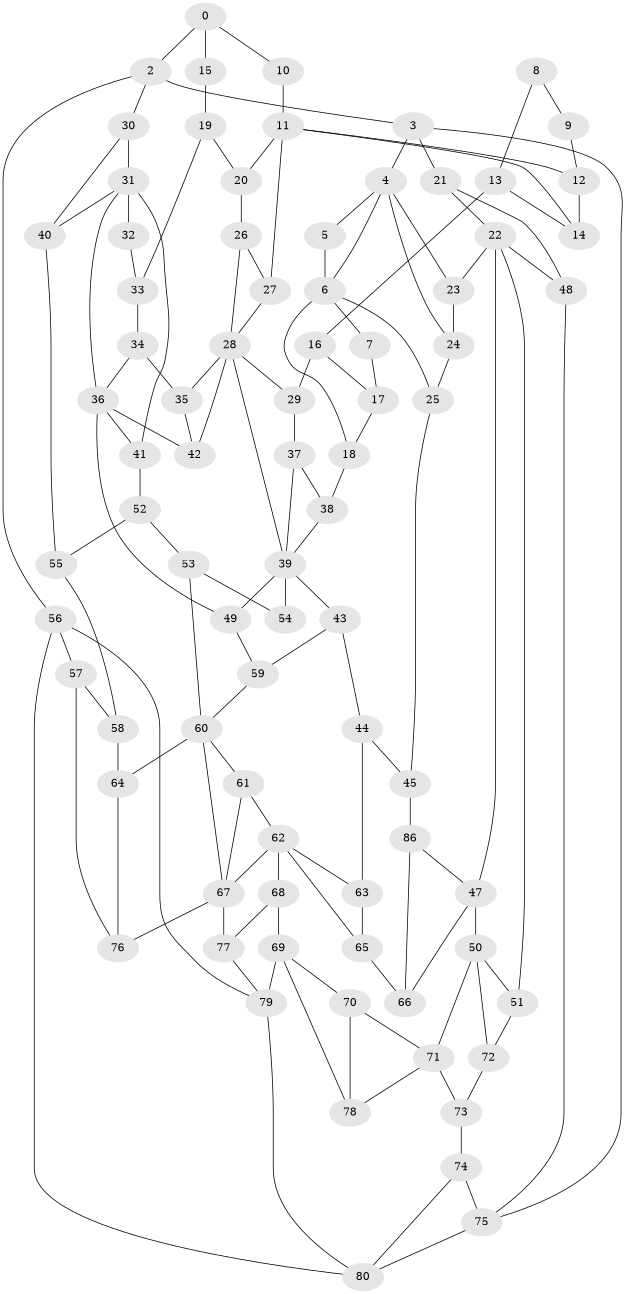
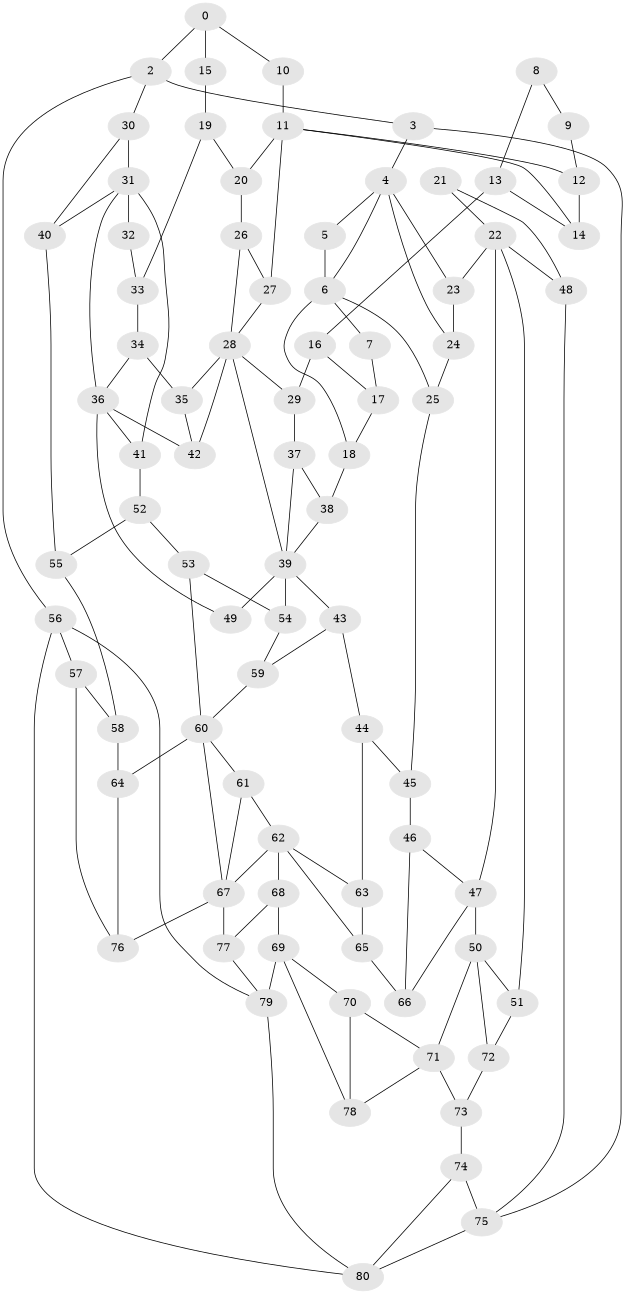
(427, 154) -> none
(244, 647) -> (272, 647)
(410, 839) -> (410, 839)
